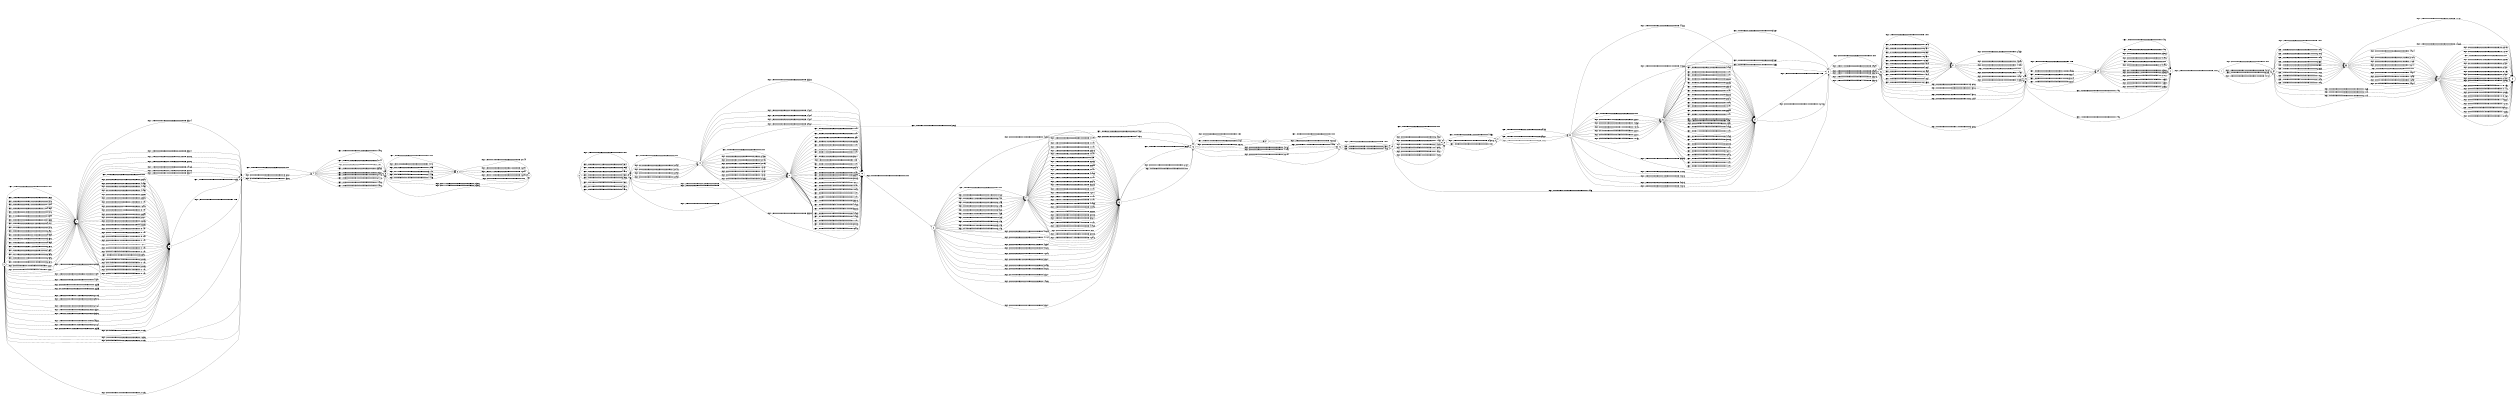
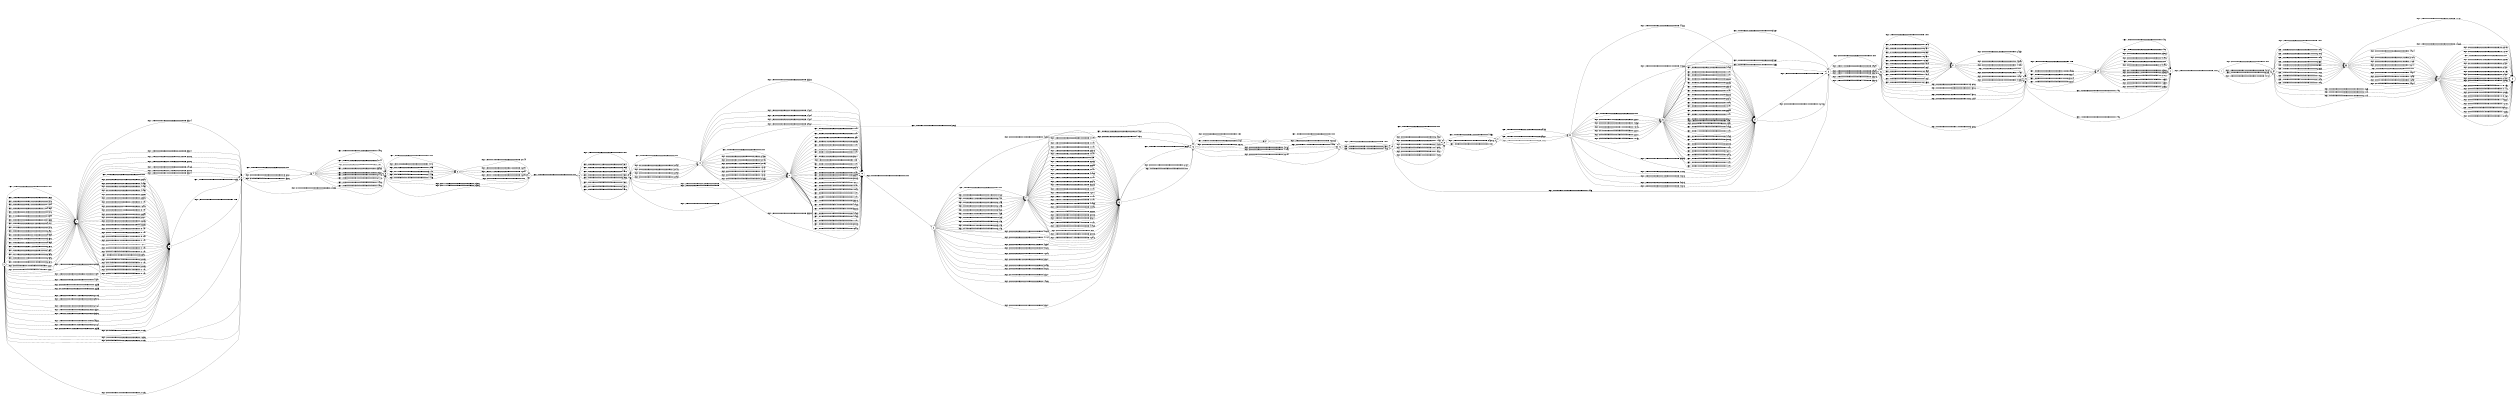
none -> (554, 176)
none -> (317, 190)
